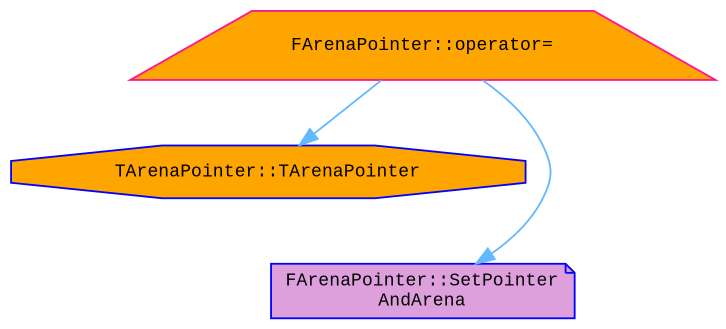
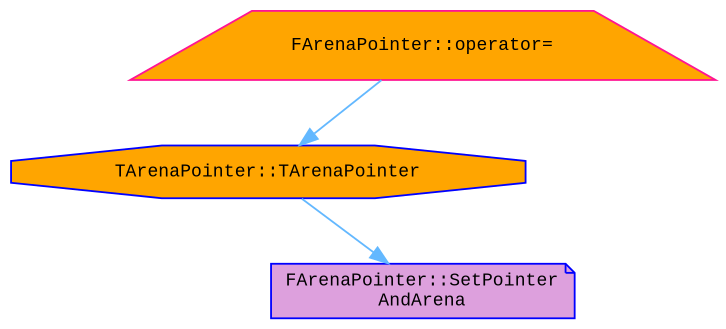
(550, 165) -> (338, 226)
